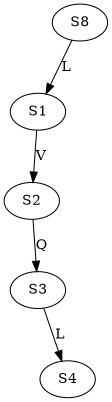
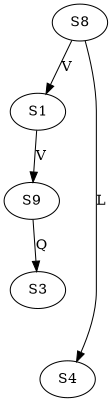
(67, 67) -> (67, 67)
(32, 201) -> (32, 201)
(51, 330) -> (96, 197)
